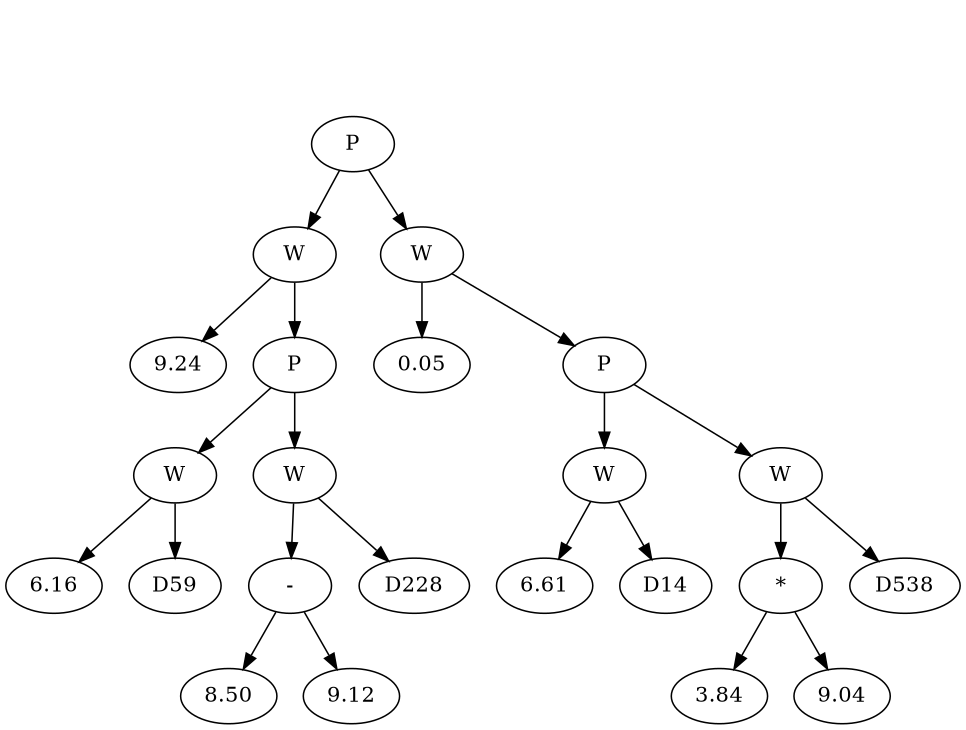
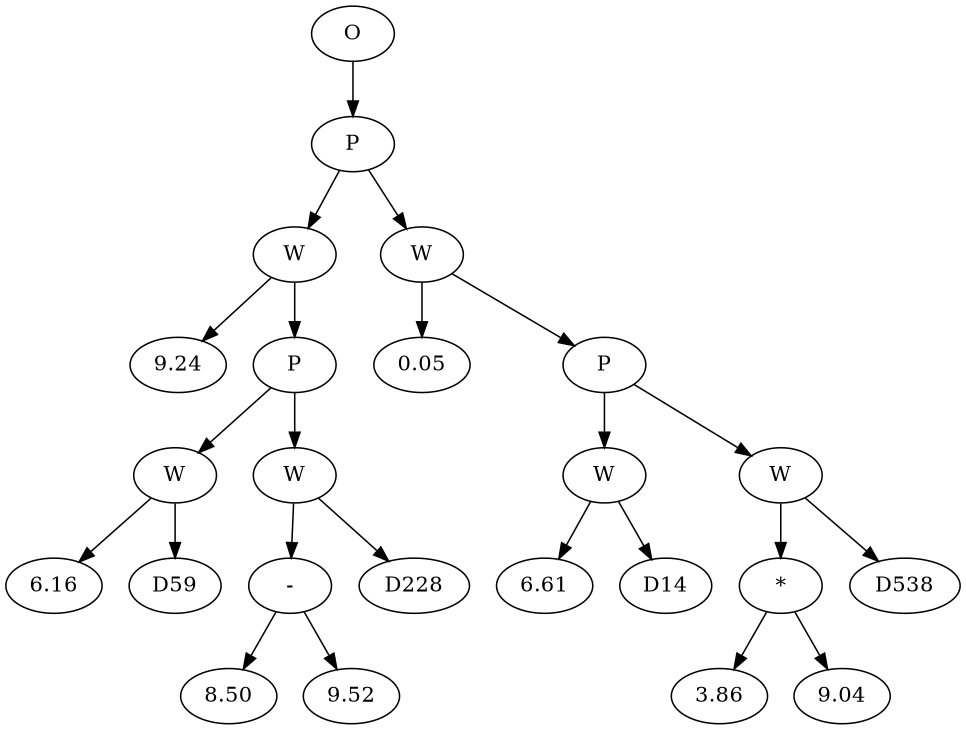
none -> (353, 34)
(351, 696) -> (351, 696)
(719, 696) -> (719, 696)
